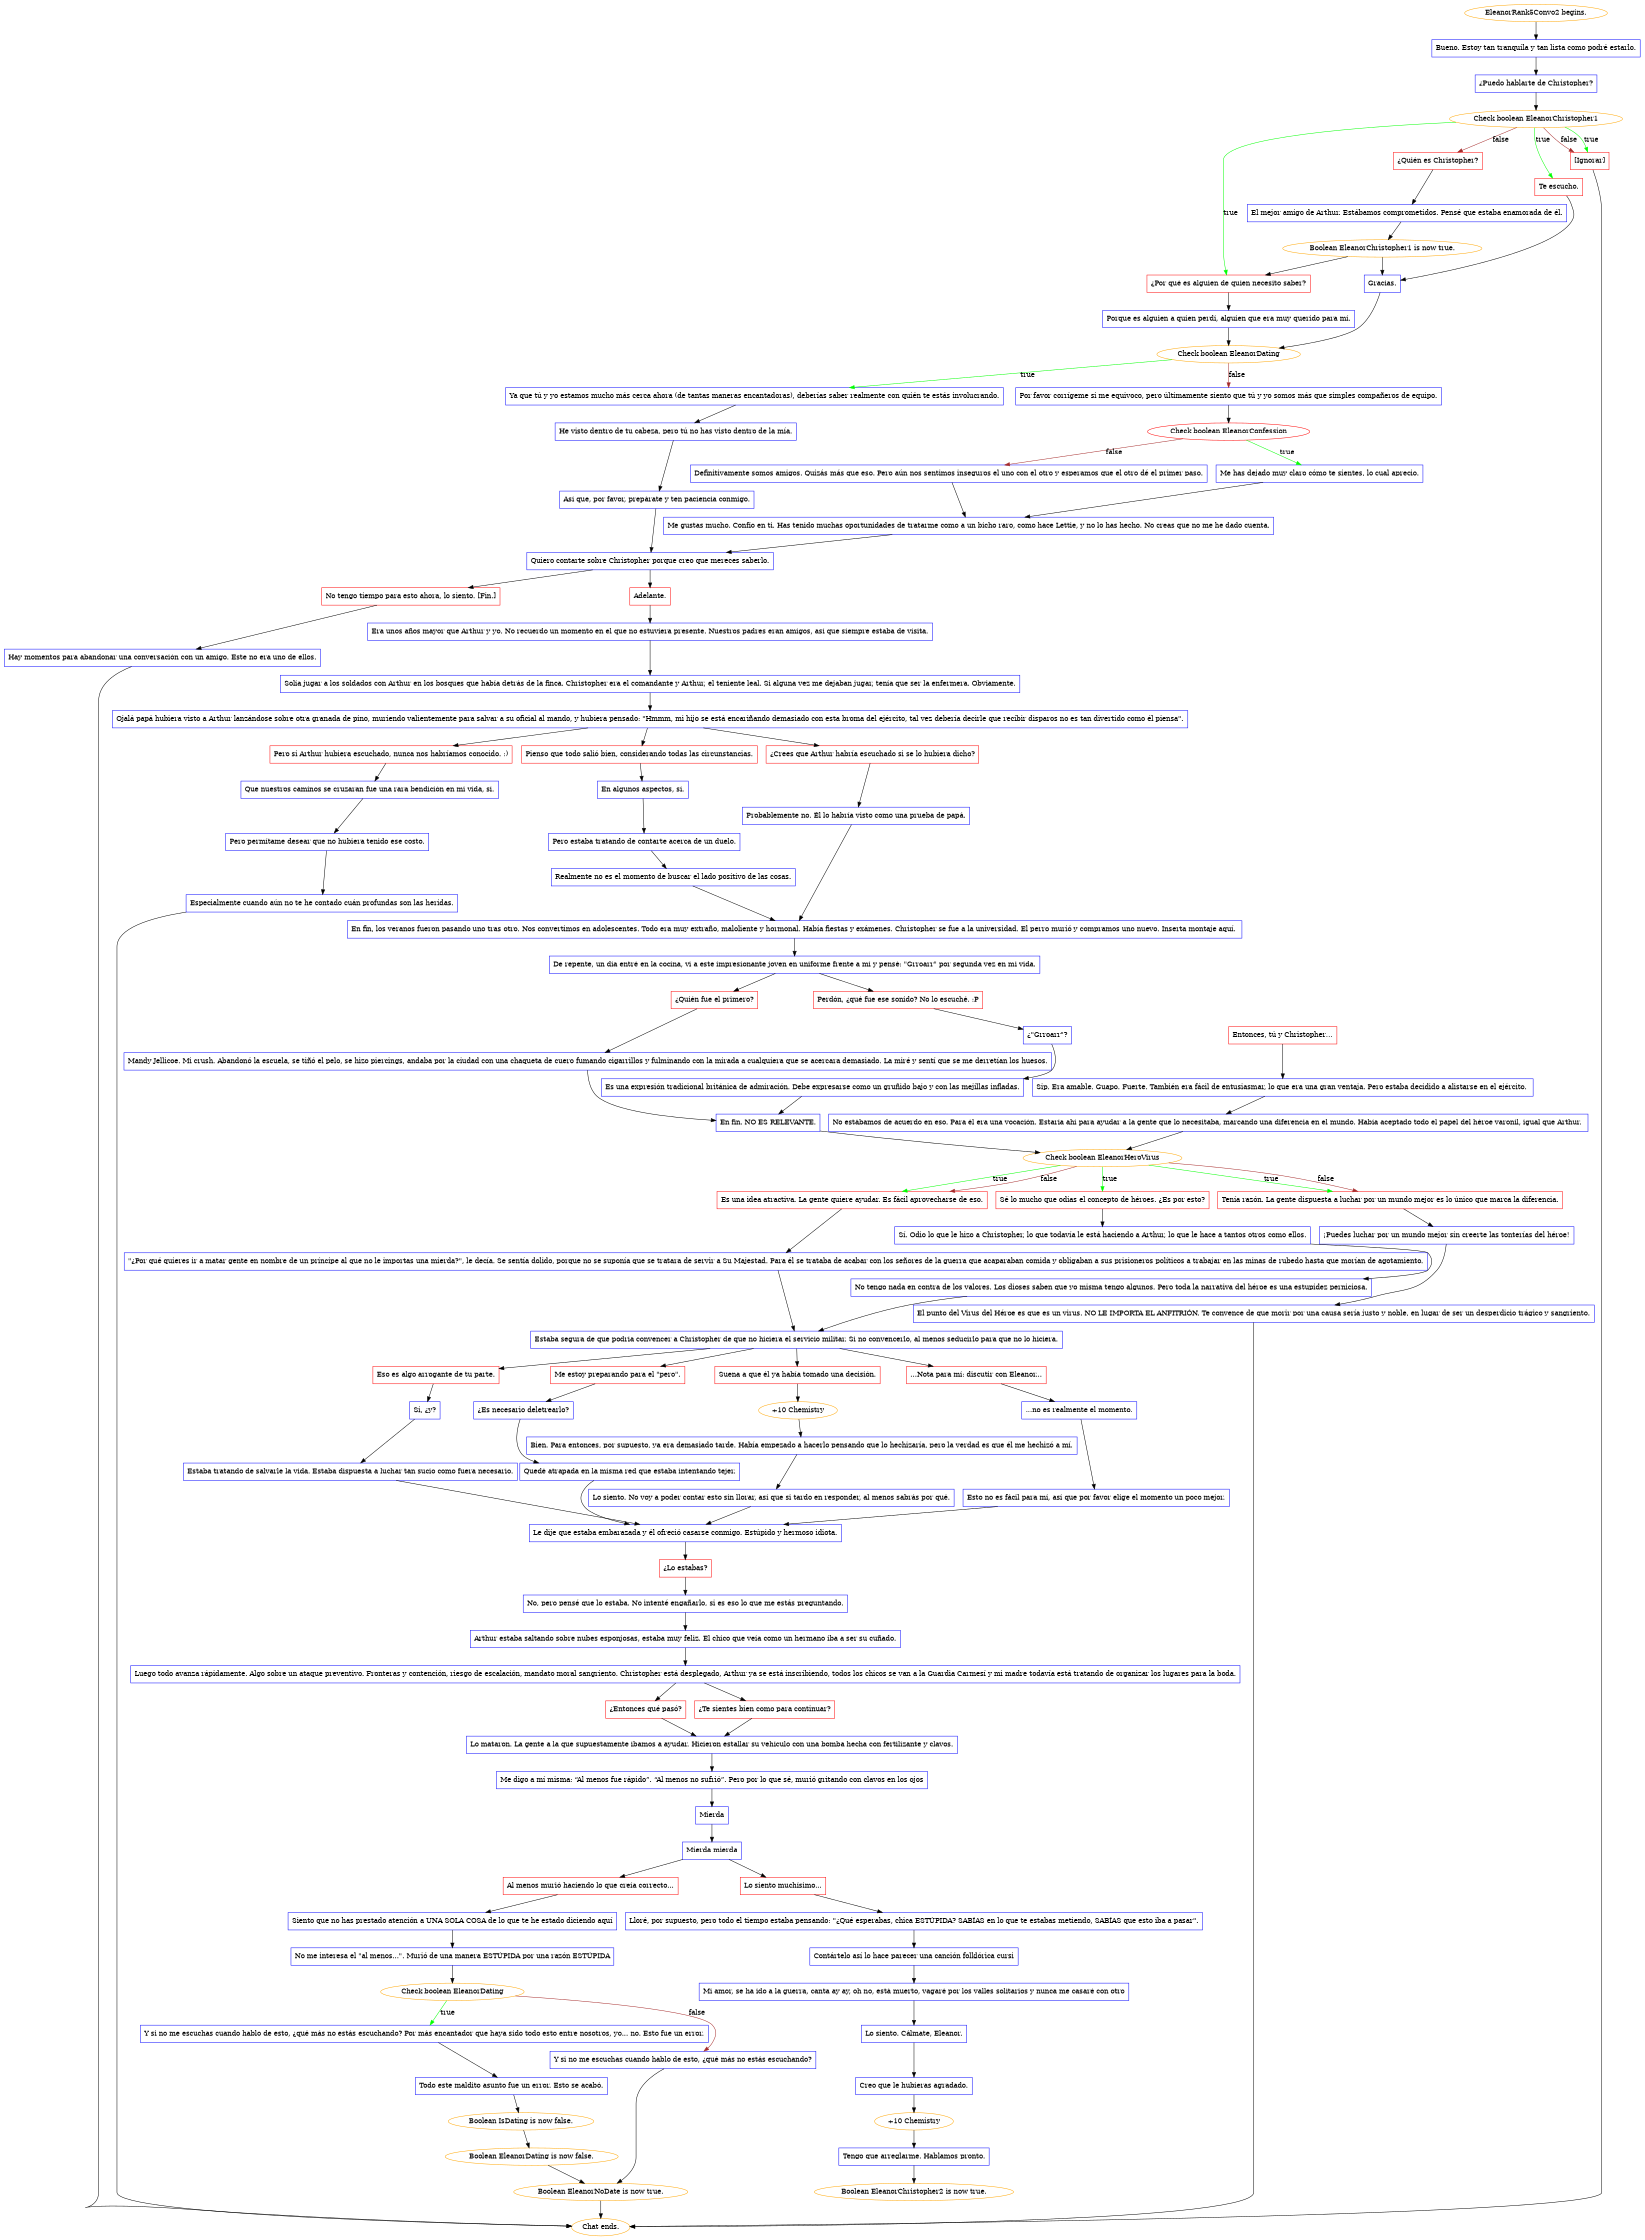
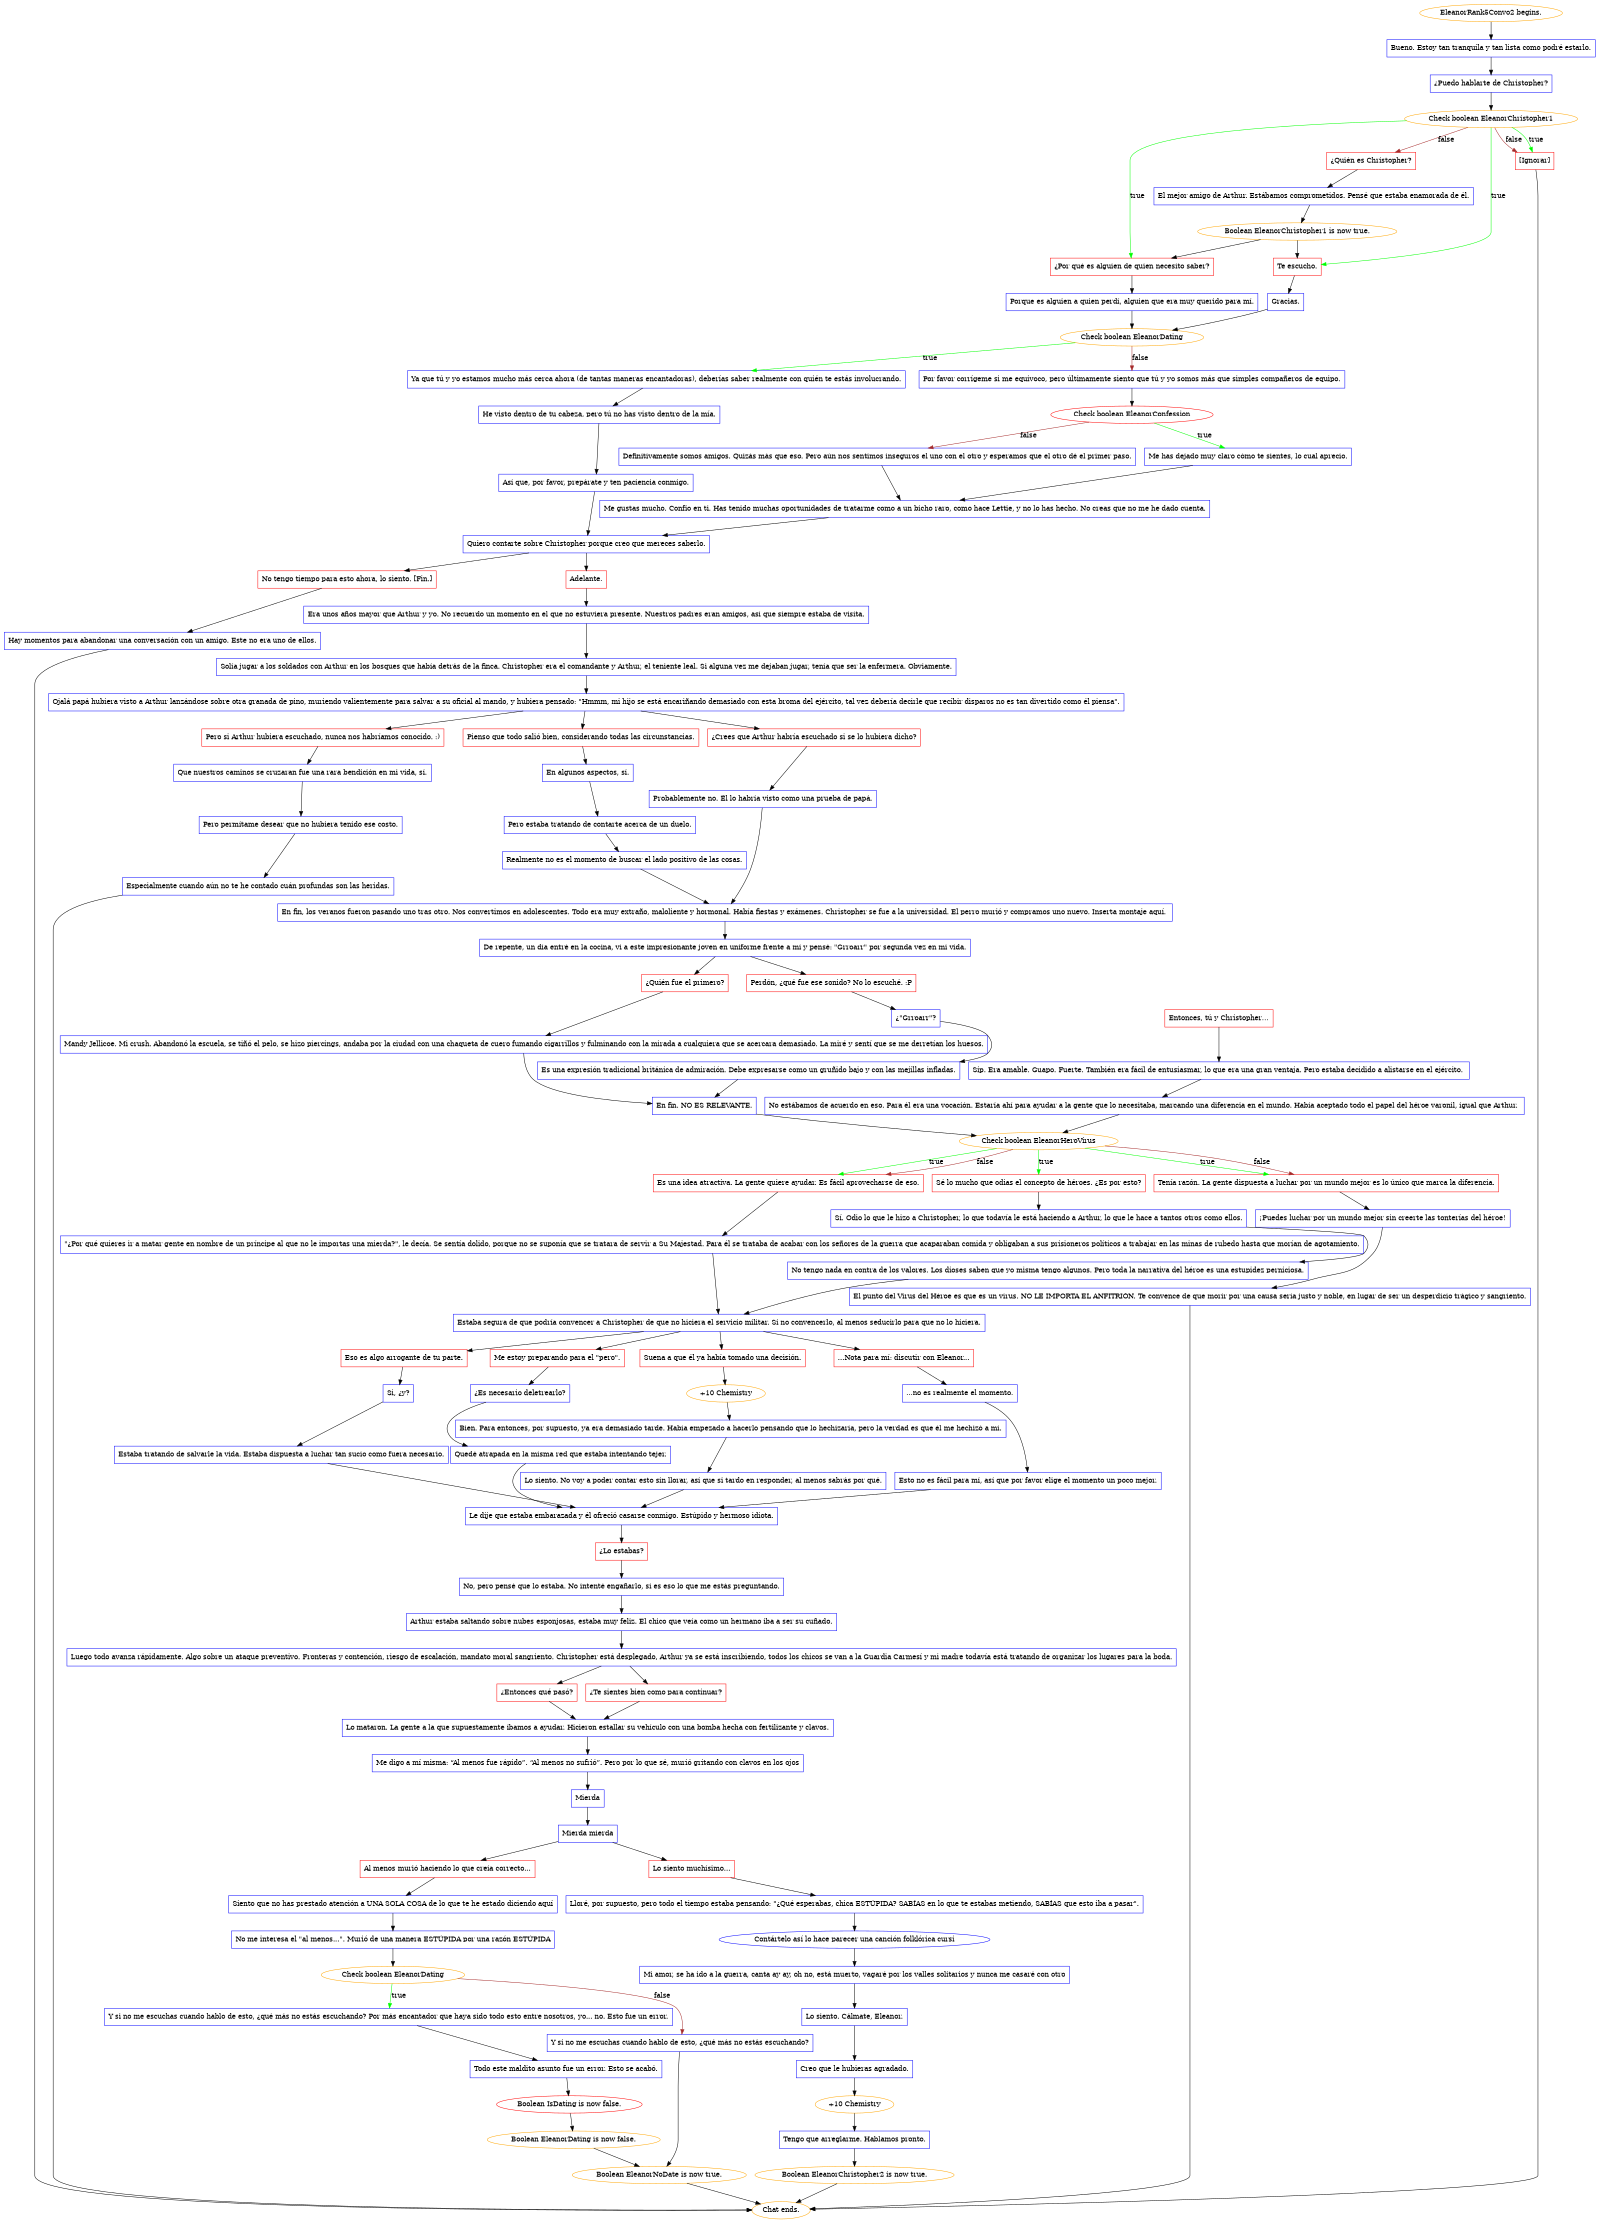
(1382, 264) -> (1297, 247)
(914, 1957) -> (855, 1940)
(521, 2121) -> (569, 2104)
none -> (819, 2192)
